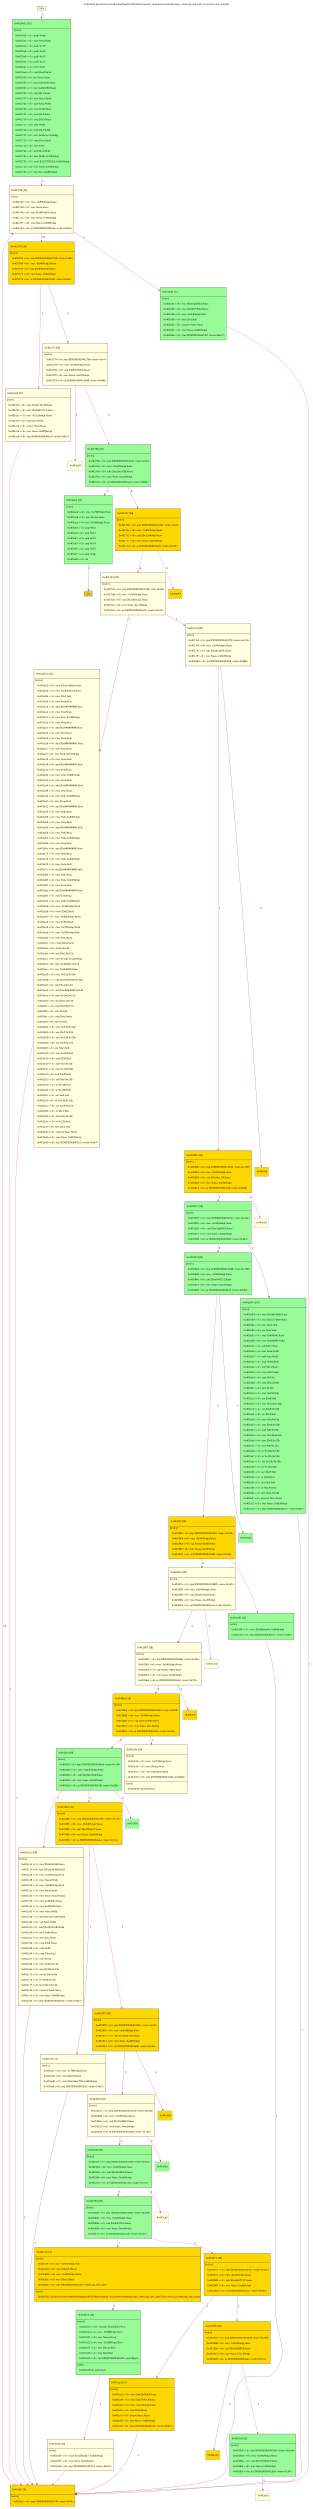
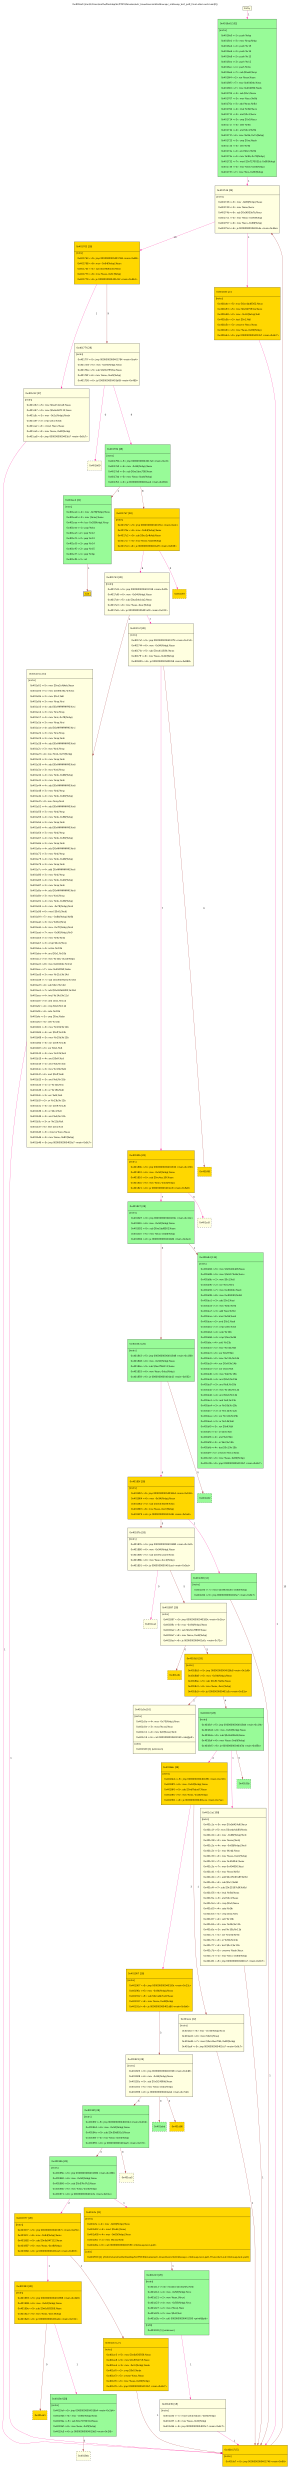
(193, 314) -> (247, 314)
(150, 2080) -> (171, 2109)
(301, 2107) -> none
